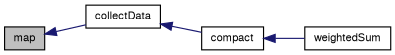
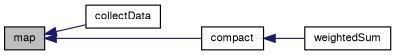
(187, 29) -> (129, 38)
